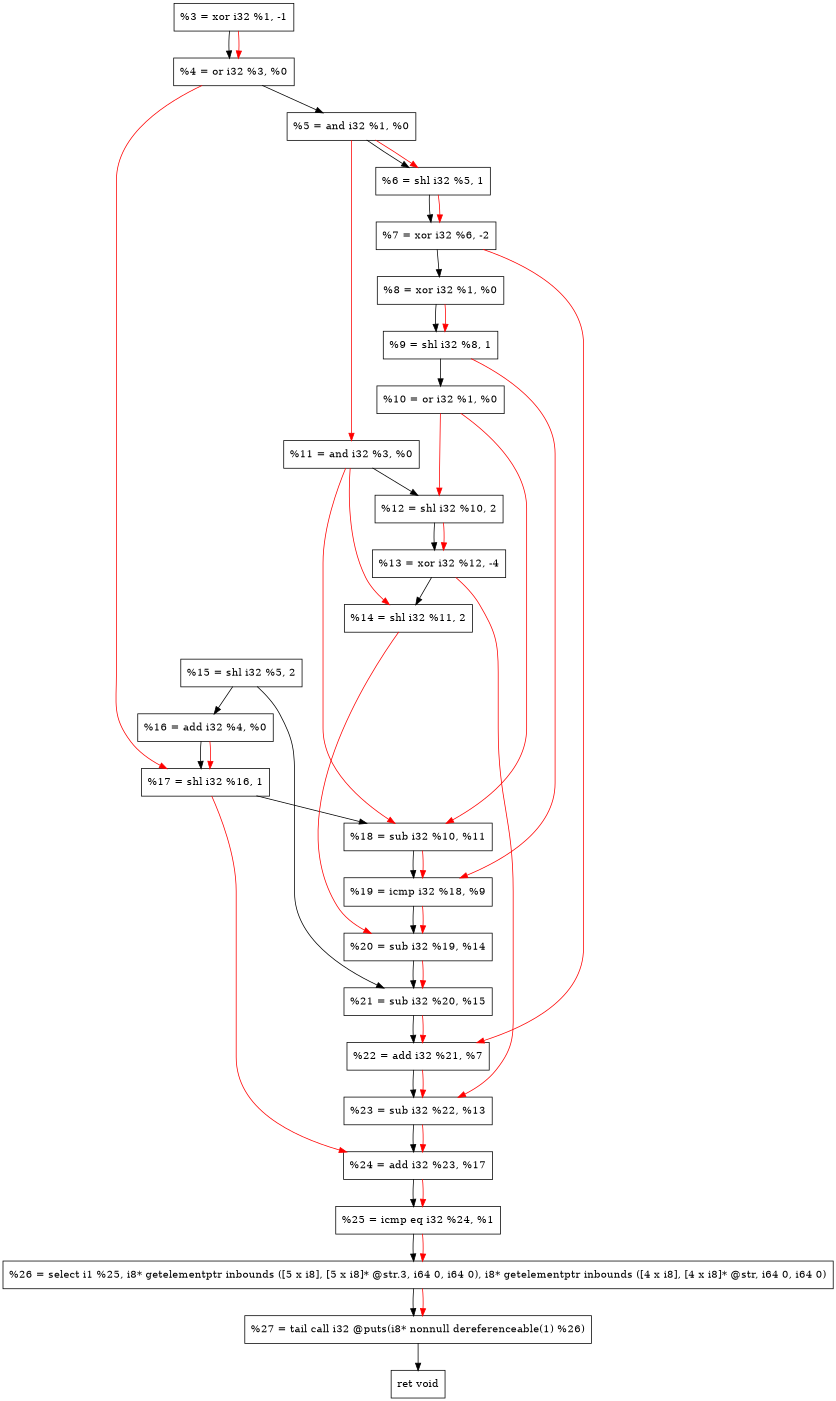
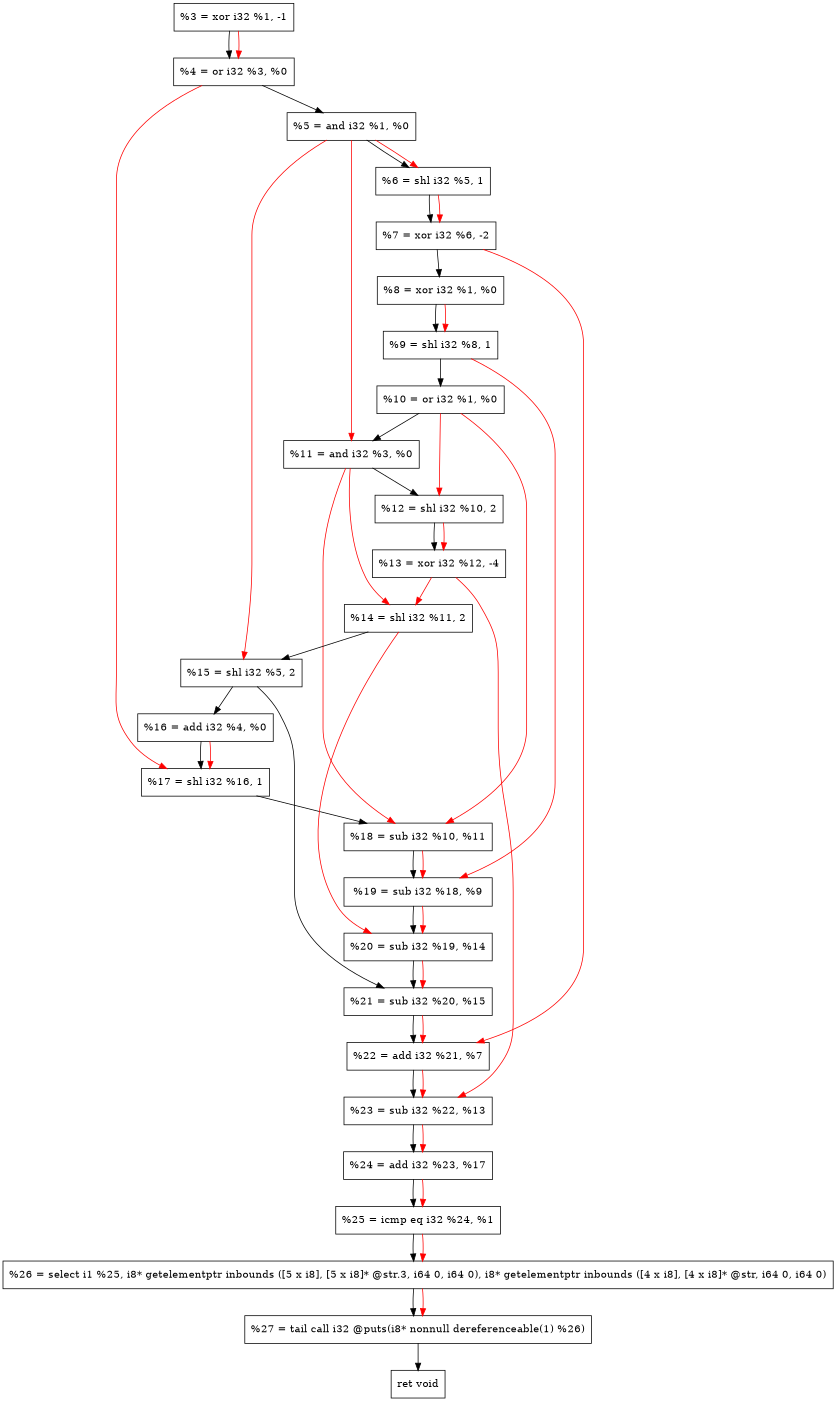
none -> (252, 380)
none -> (399, 425)
(426, 588) -> (426, 588)
none -> (329, 644)
(418, 892) -> (418, 892)
(236, 999) -> none
